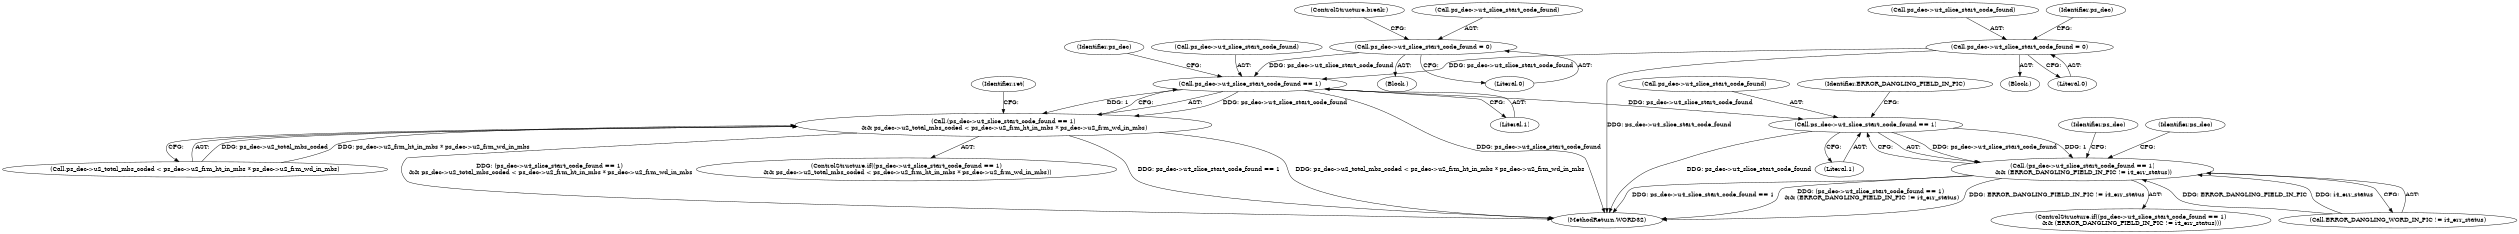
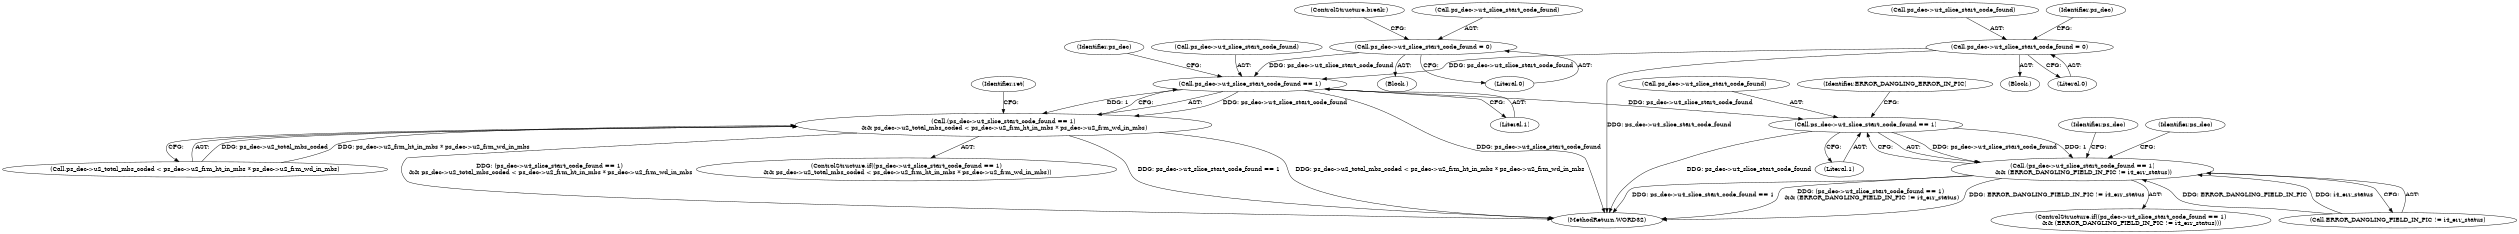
(1895, 84) -> (1895, 84)
(2398, 220) -> (2398, 220)
